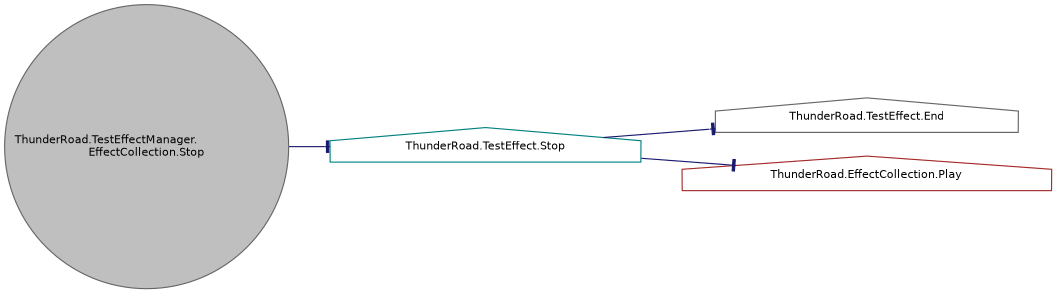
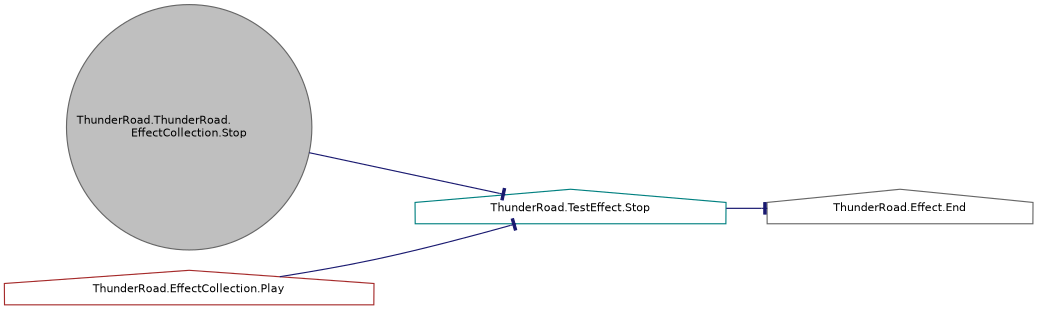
(867, 117) -> (900, 208)
(147, 147) -> (189, 127)
(686, 162) -> (396, 255)
